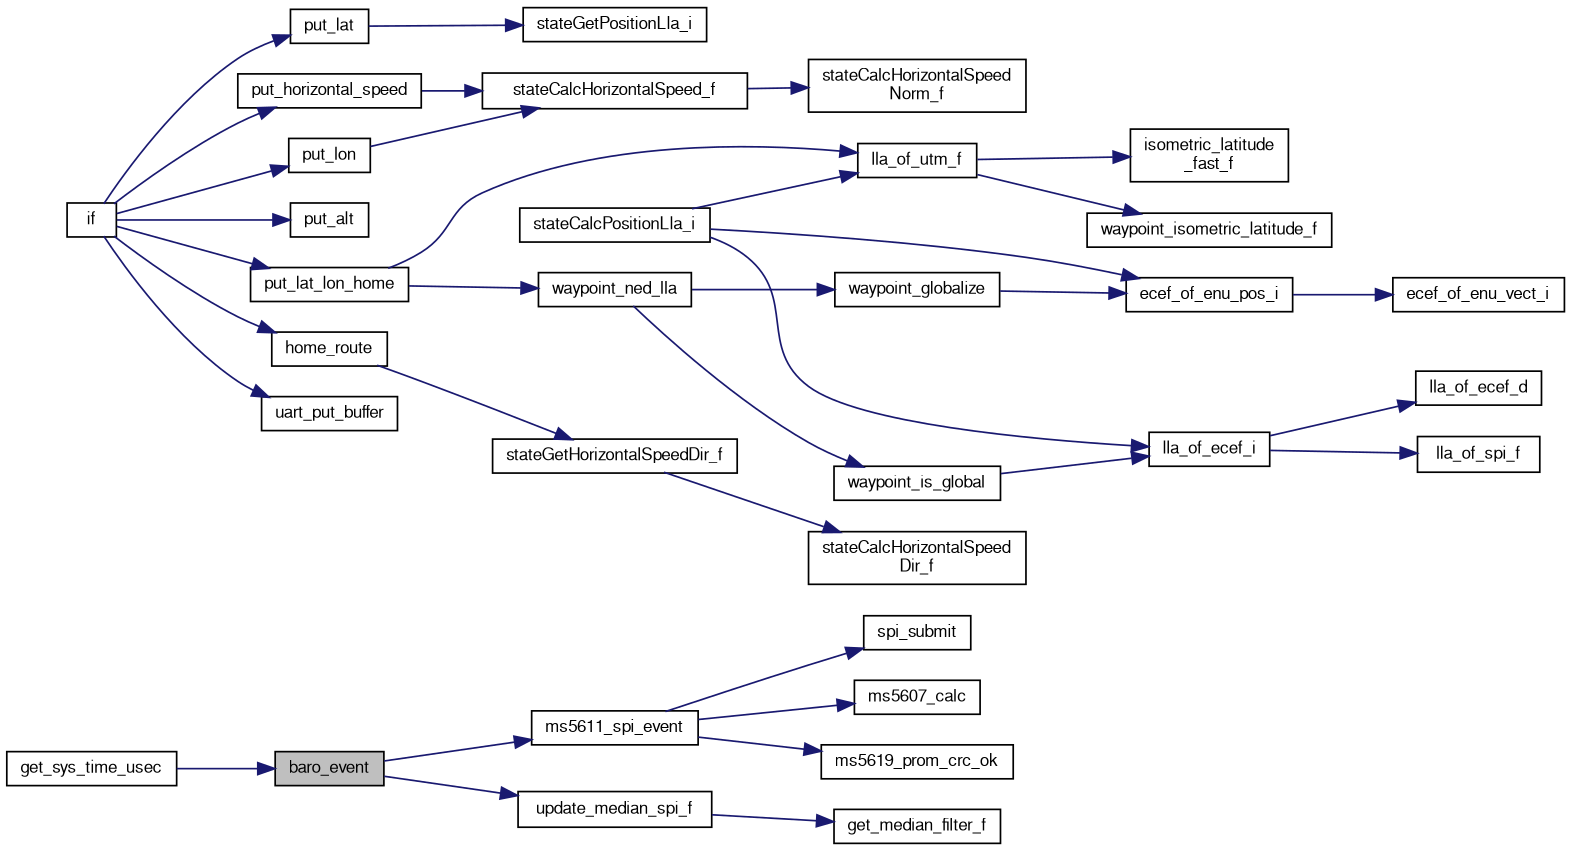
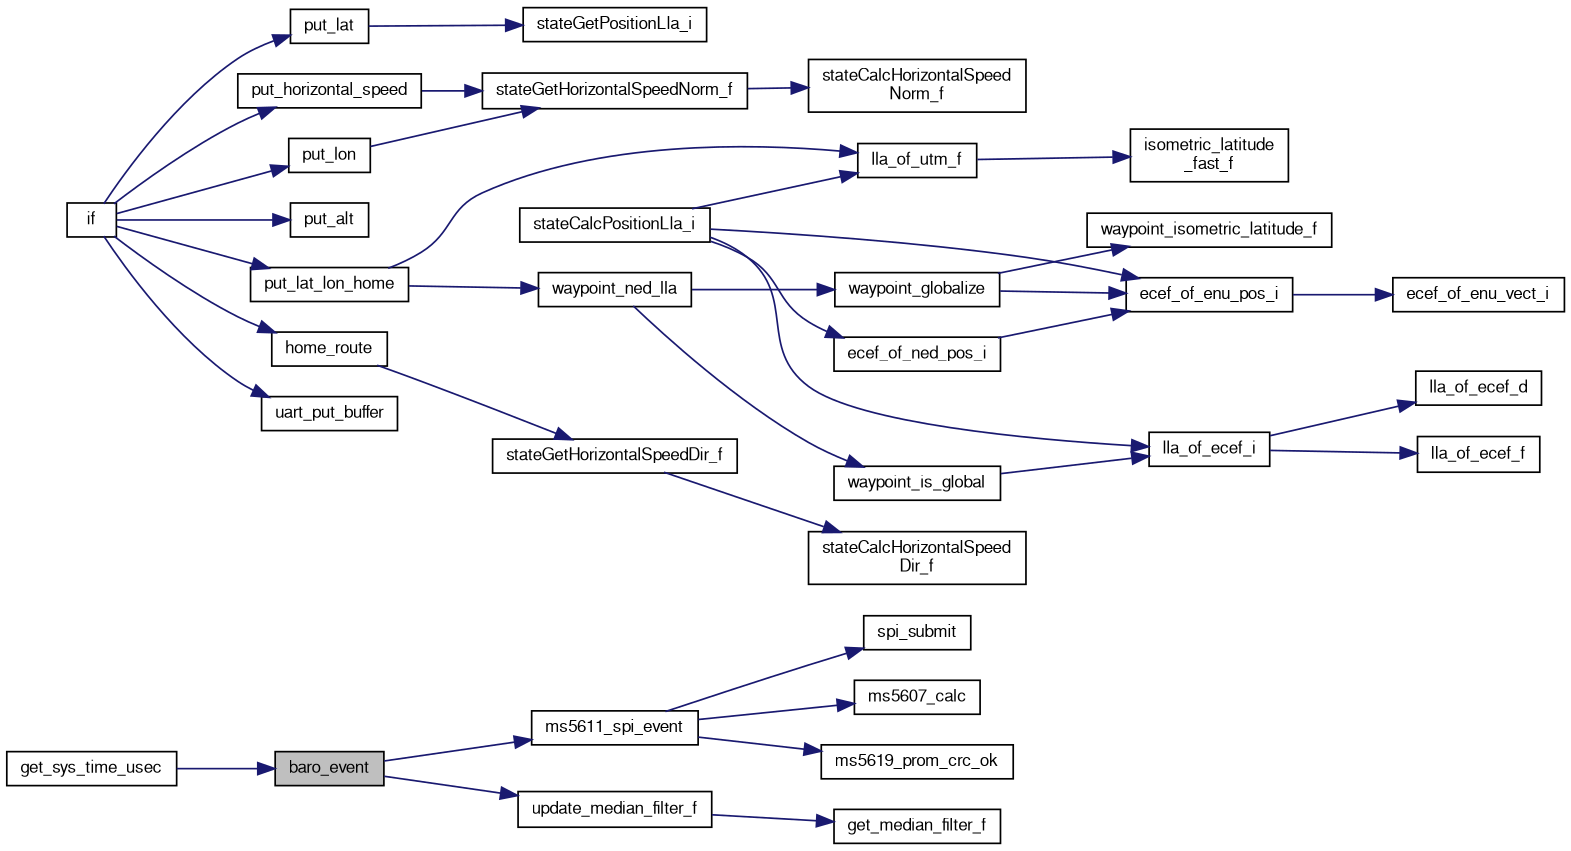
(615, 91) -> (615, 91)
(1051, 192) -> (1084, 256)
none -> (917, 354)
(1479, 454) -> (1479, 454)
(615, 809) -> (615, 809)
